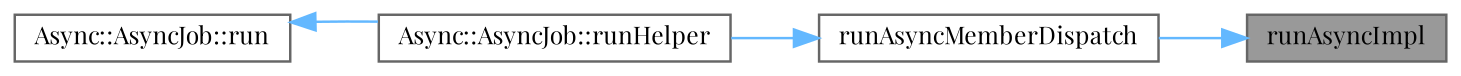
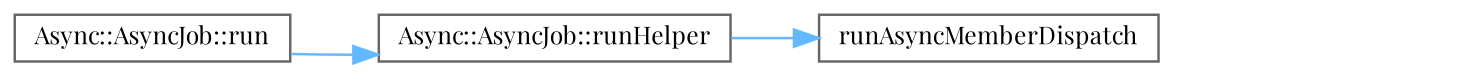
(347, 22) -> (322, 55)
(1347, 38) -> none
